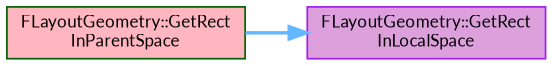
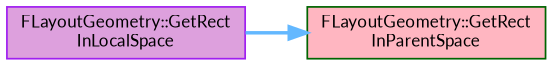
(267, 33) -> (267, 33)
